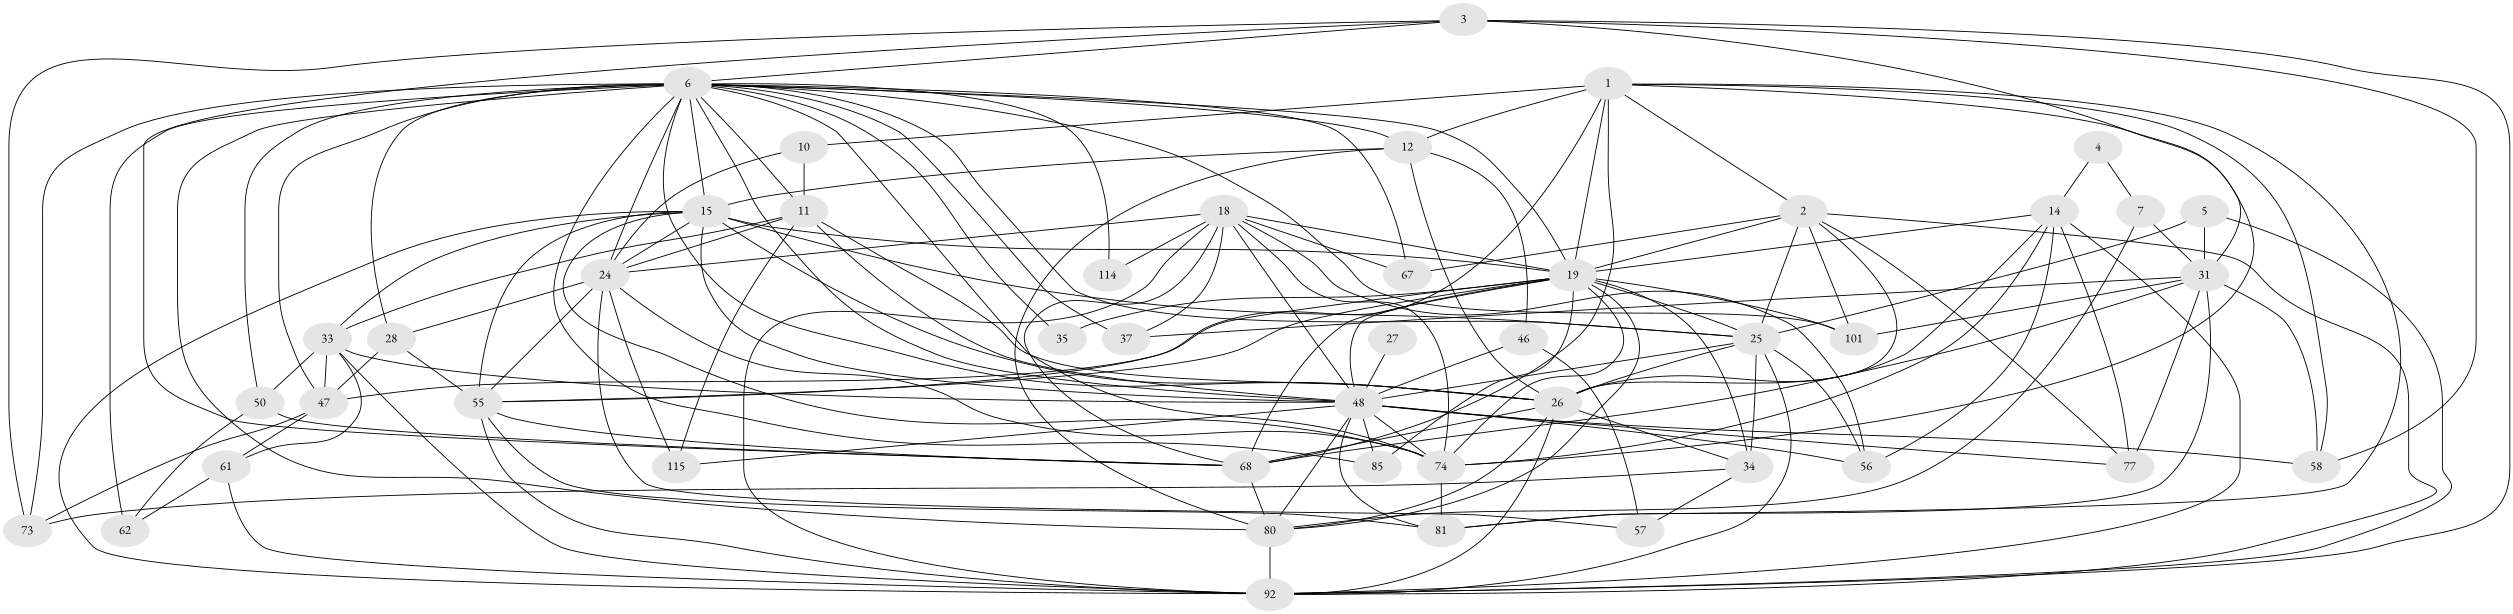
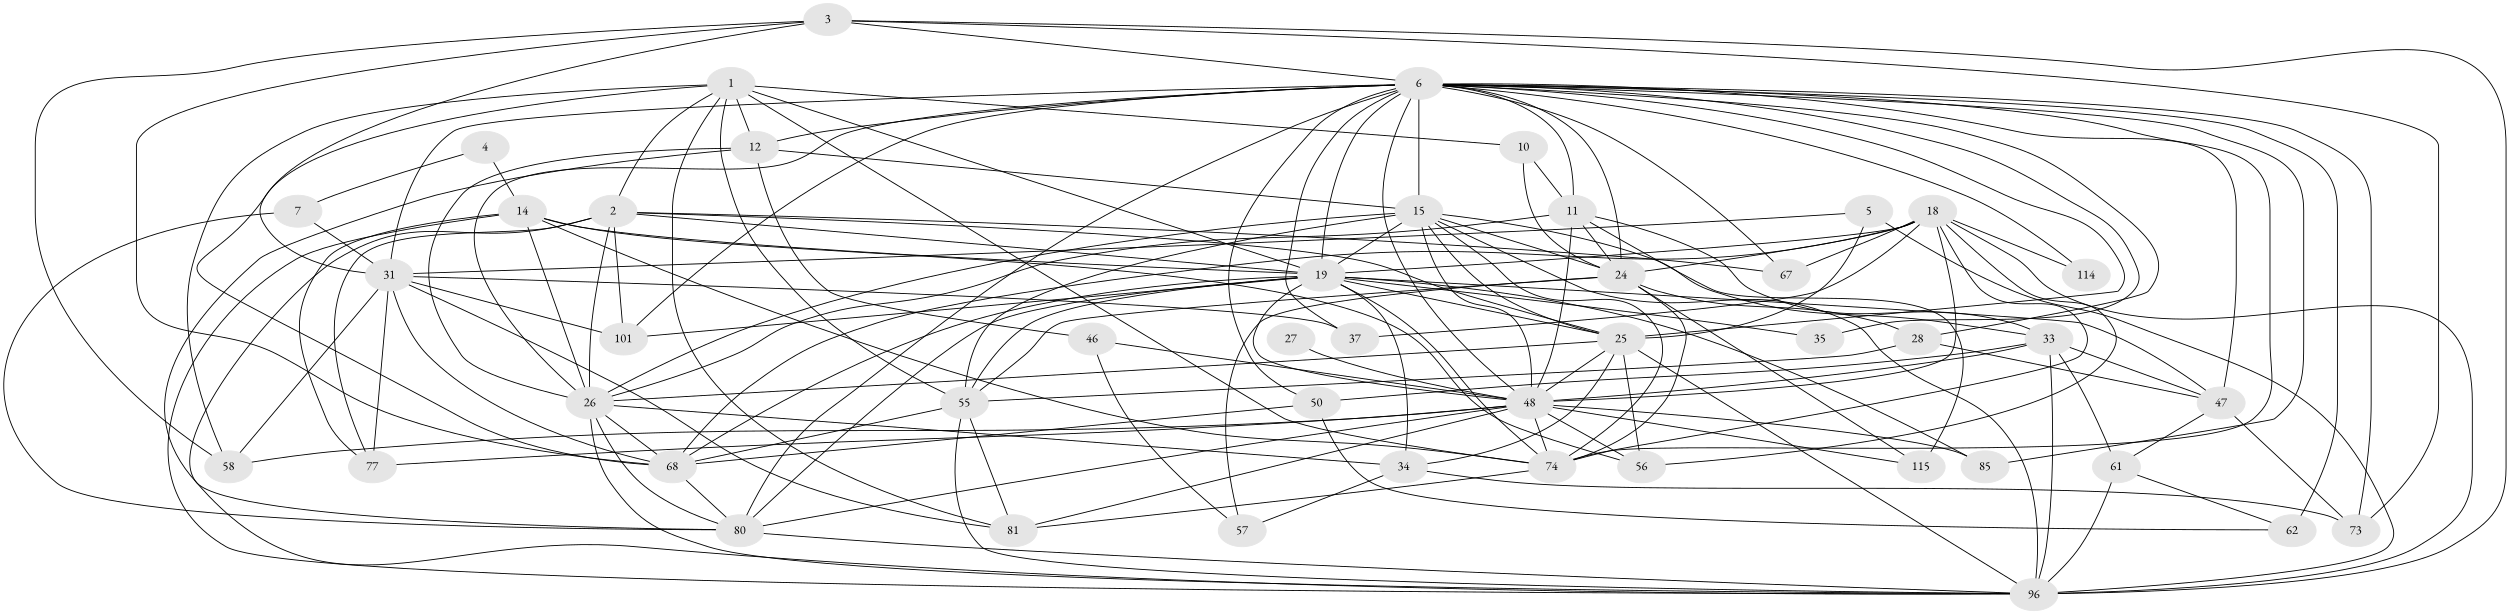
none -> (850, 100)
(1270, 595) -> (2034, 595)
